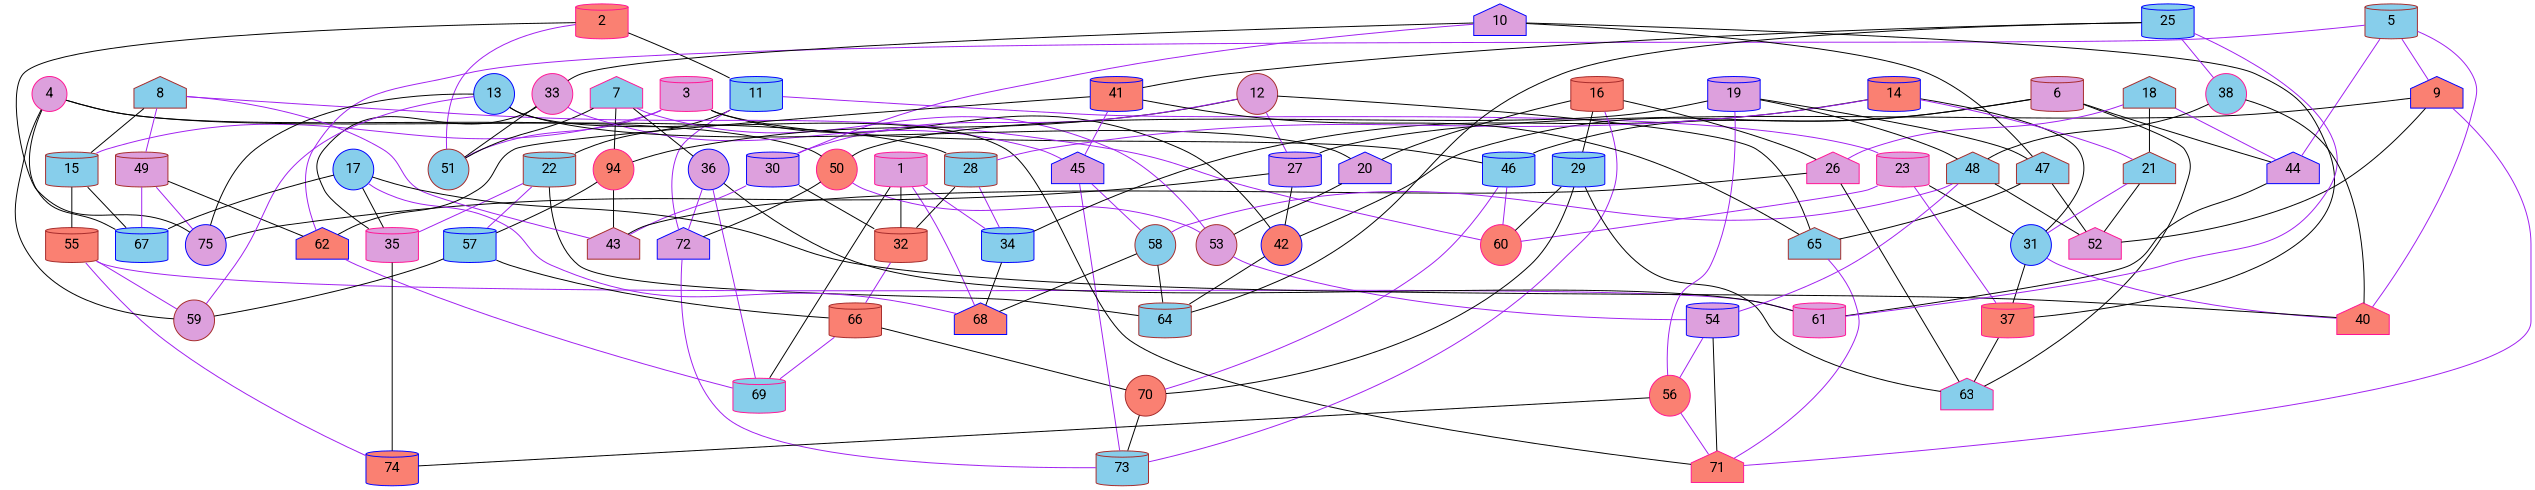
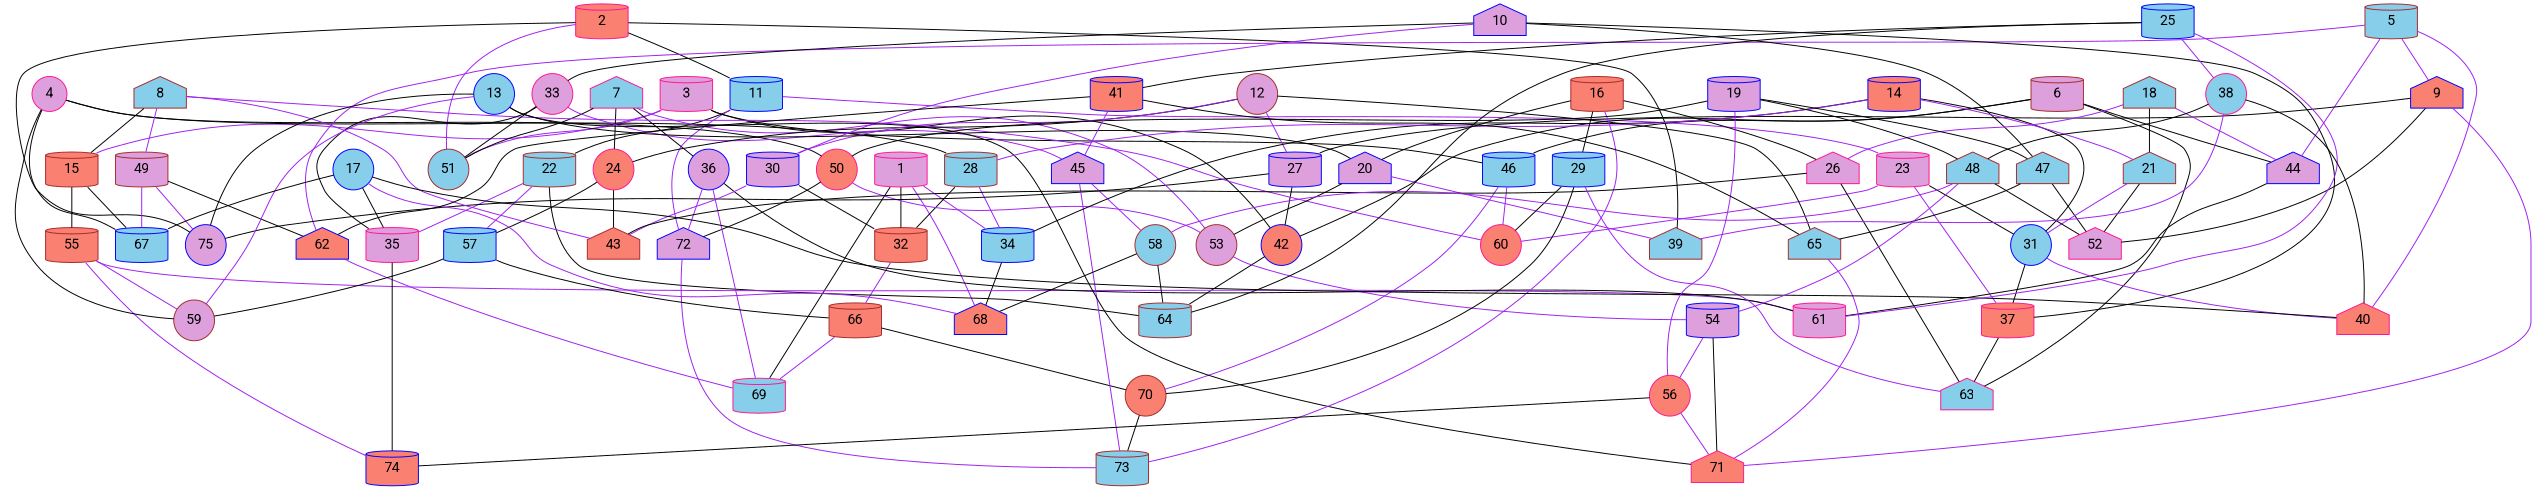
(72, 170) -> (72, 170)
(614, 170) -> (614, 170)
(614, 245) -> (614, 245)
none -> (1676, 245)
(1765, 320) -> (1765, 320)
